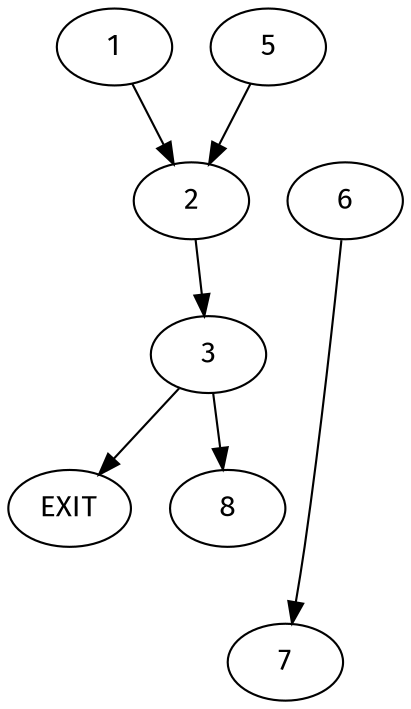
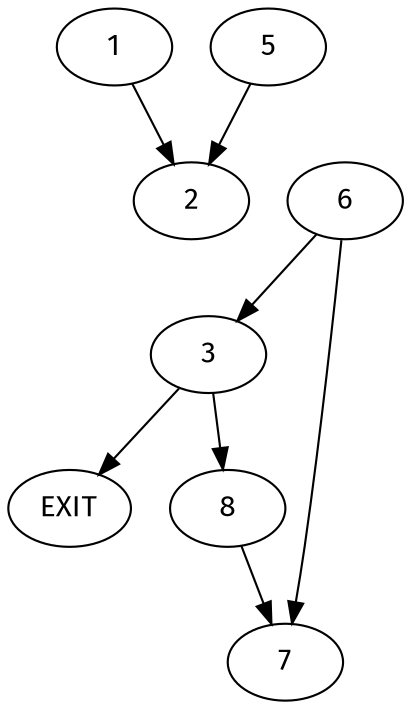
(199, 267) -> (284, 270)
none -> (253, 575)
